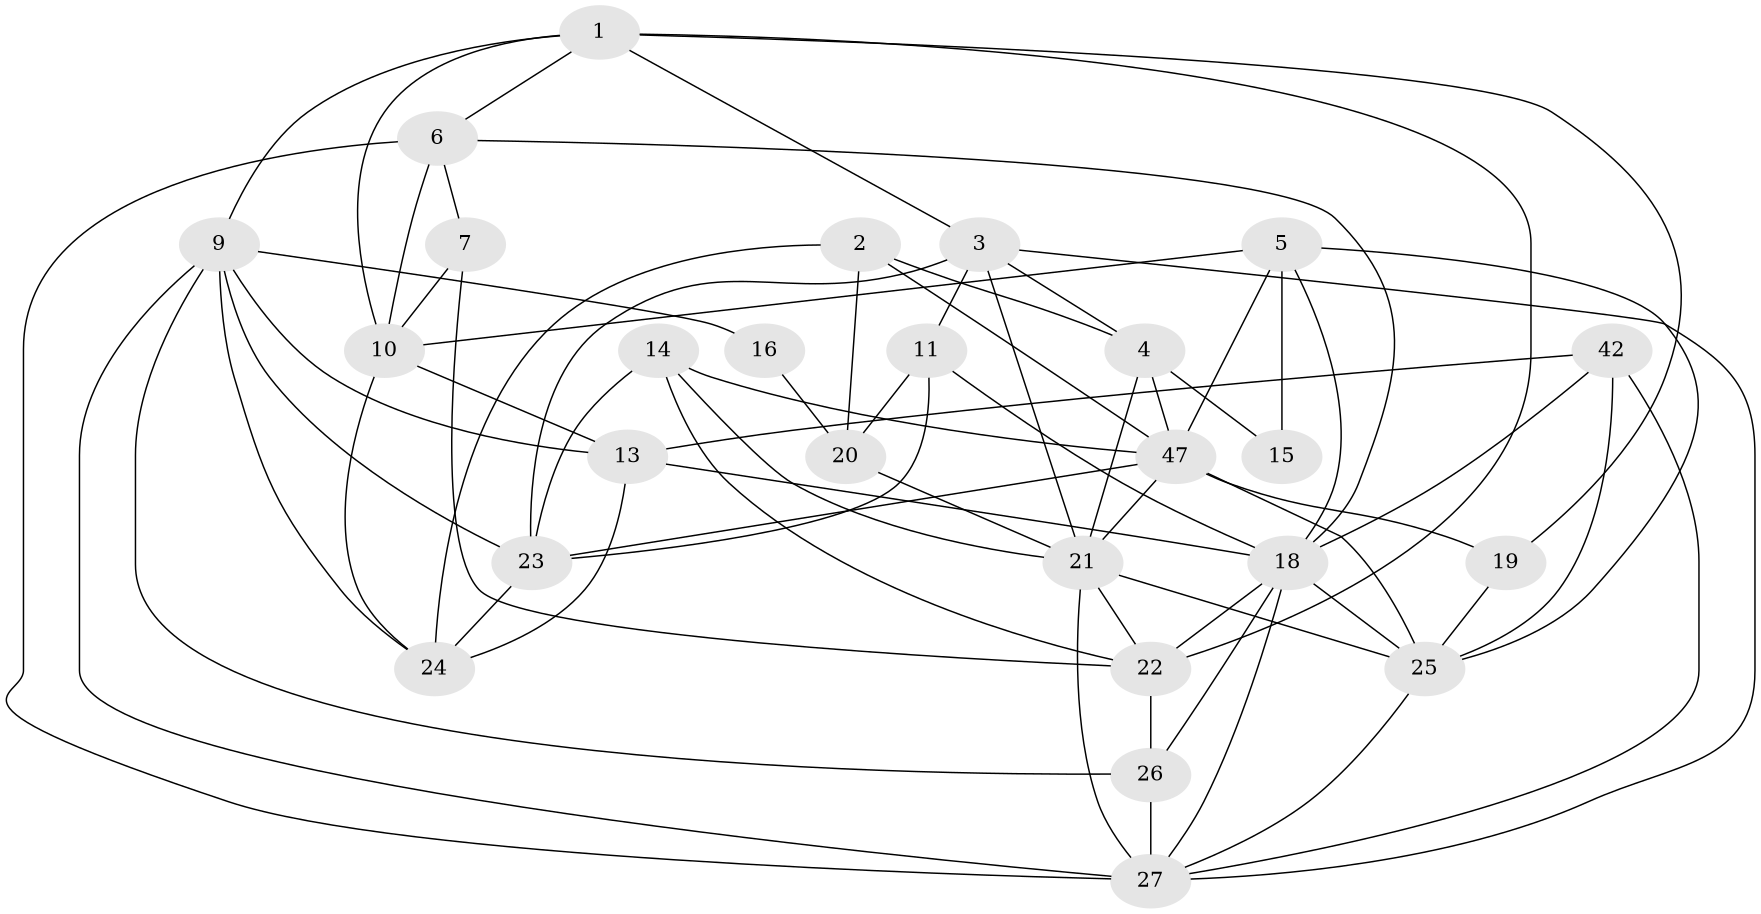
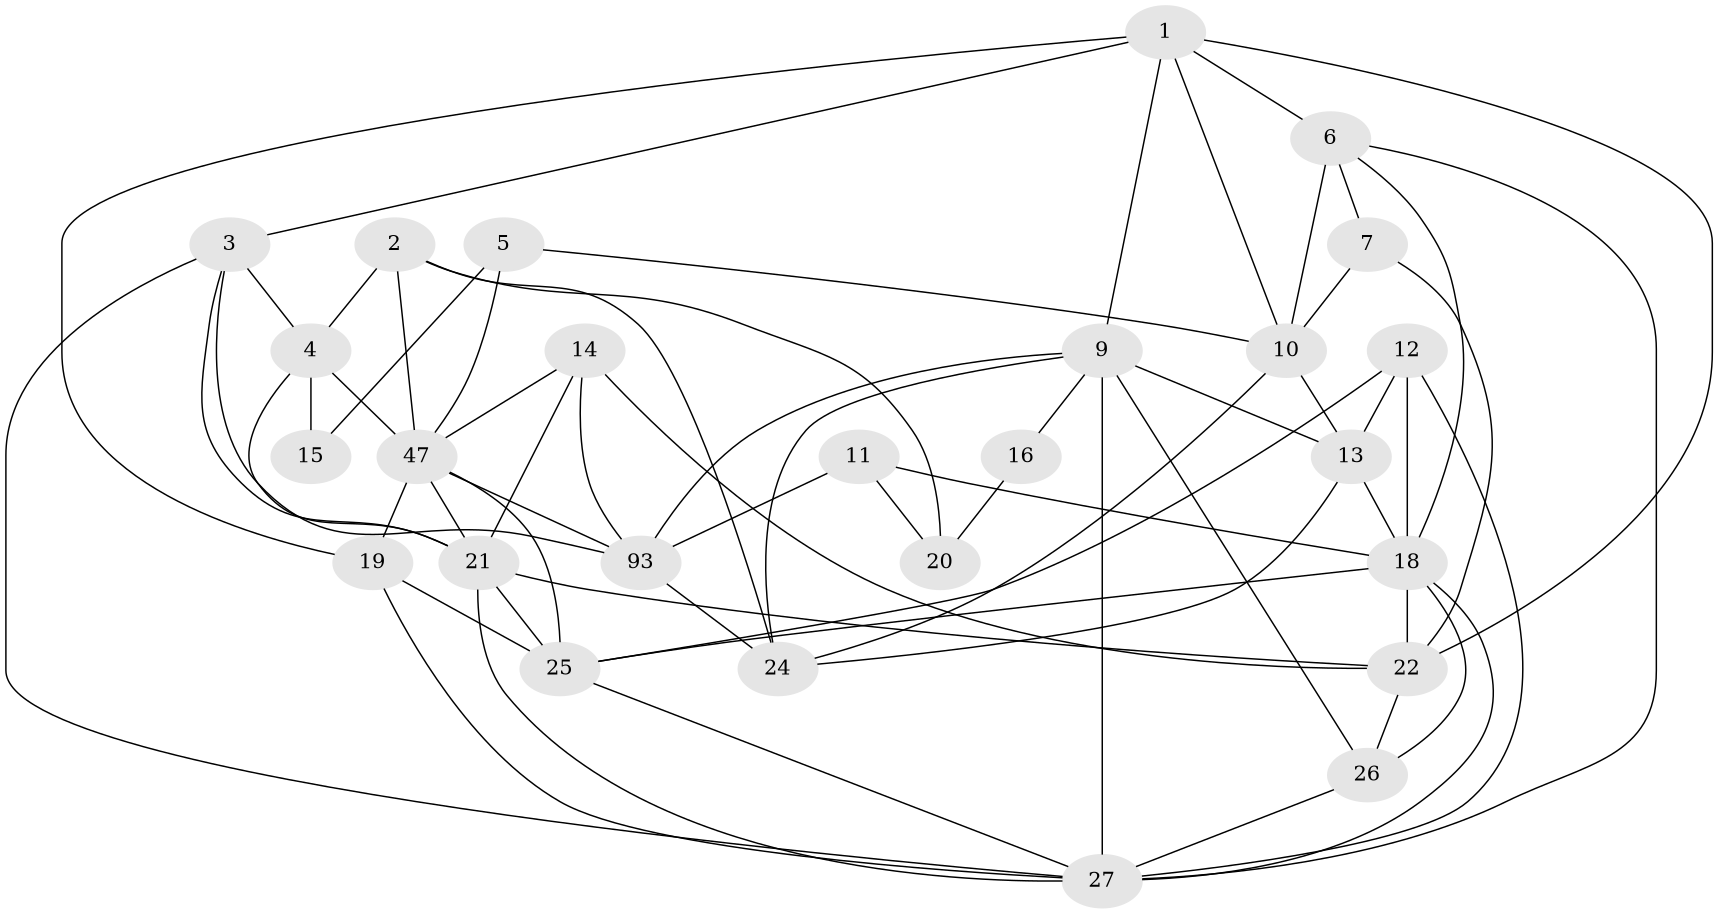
(954, 296) -> none
(1612, 351) -> (1407, 351)
(1690, 366) -> none
(1339, 405) -> none
(999, 525) -> none
(532, 563) -> (641, 563)
none -> (593, 815)
